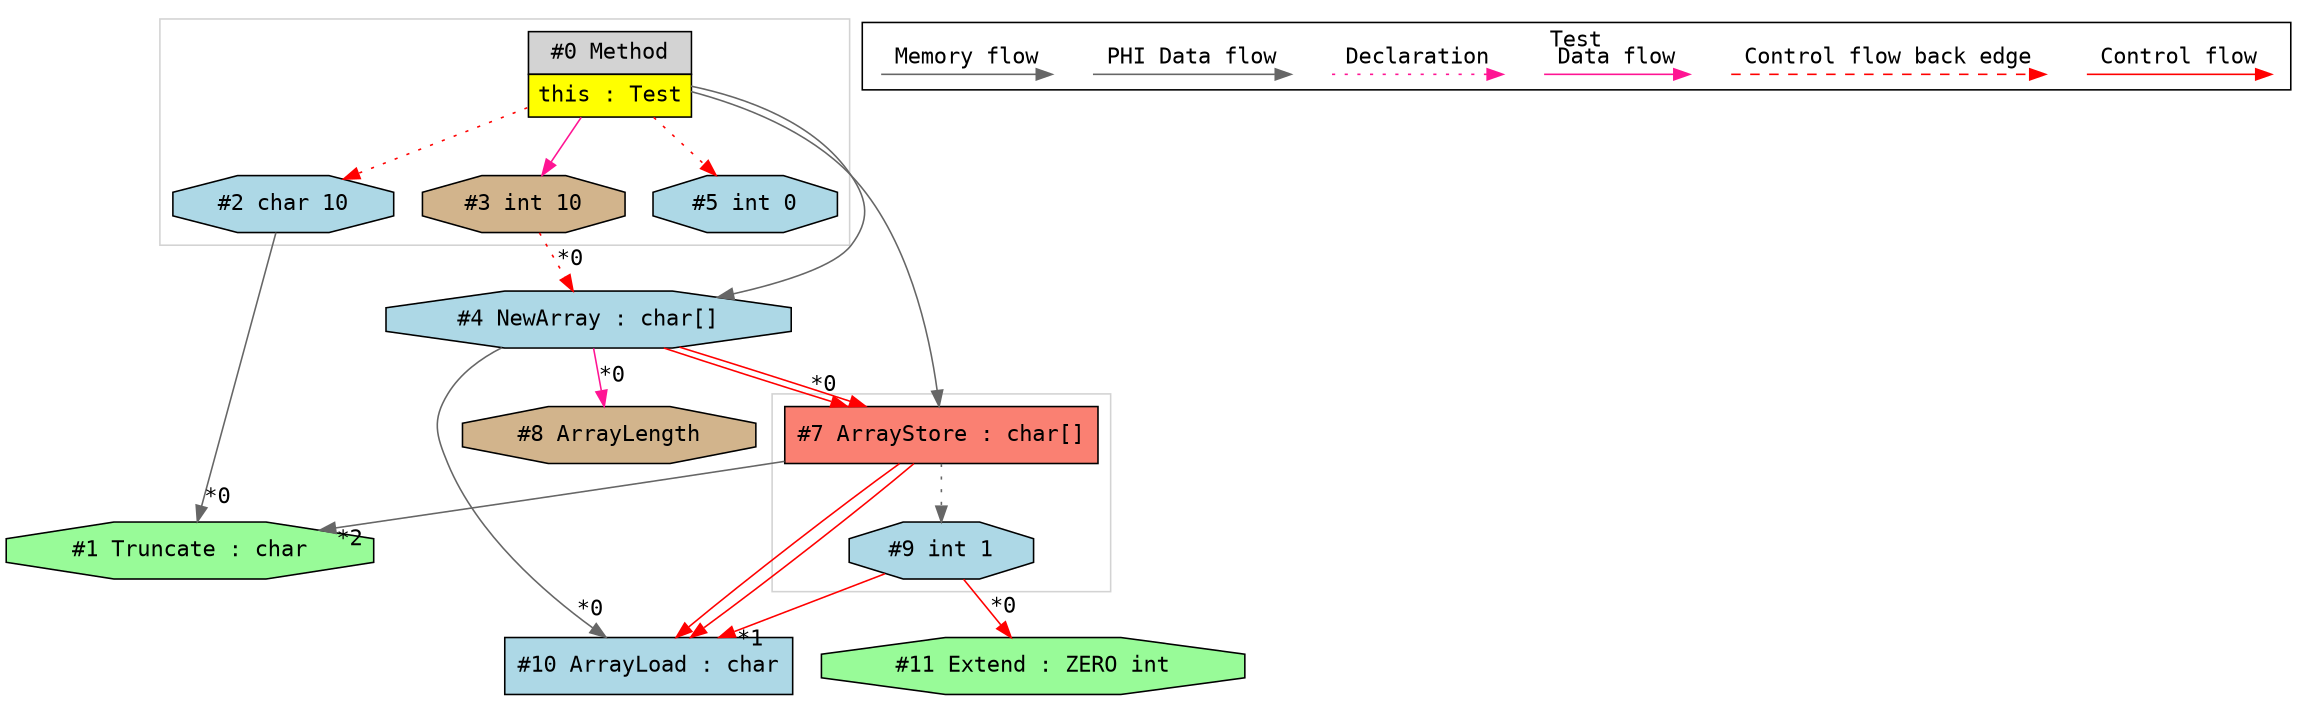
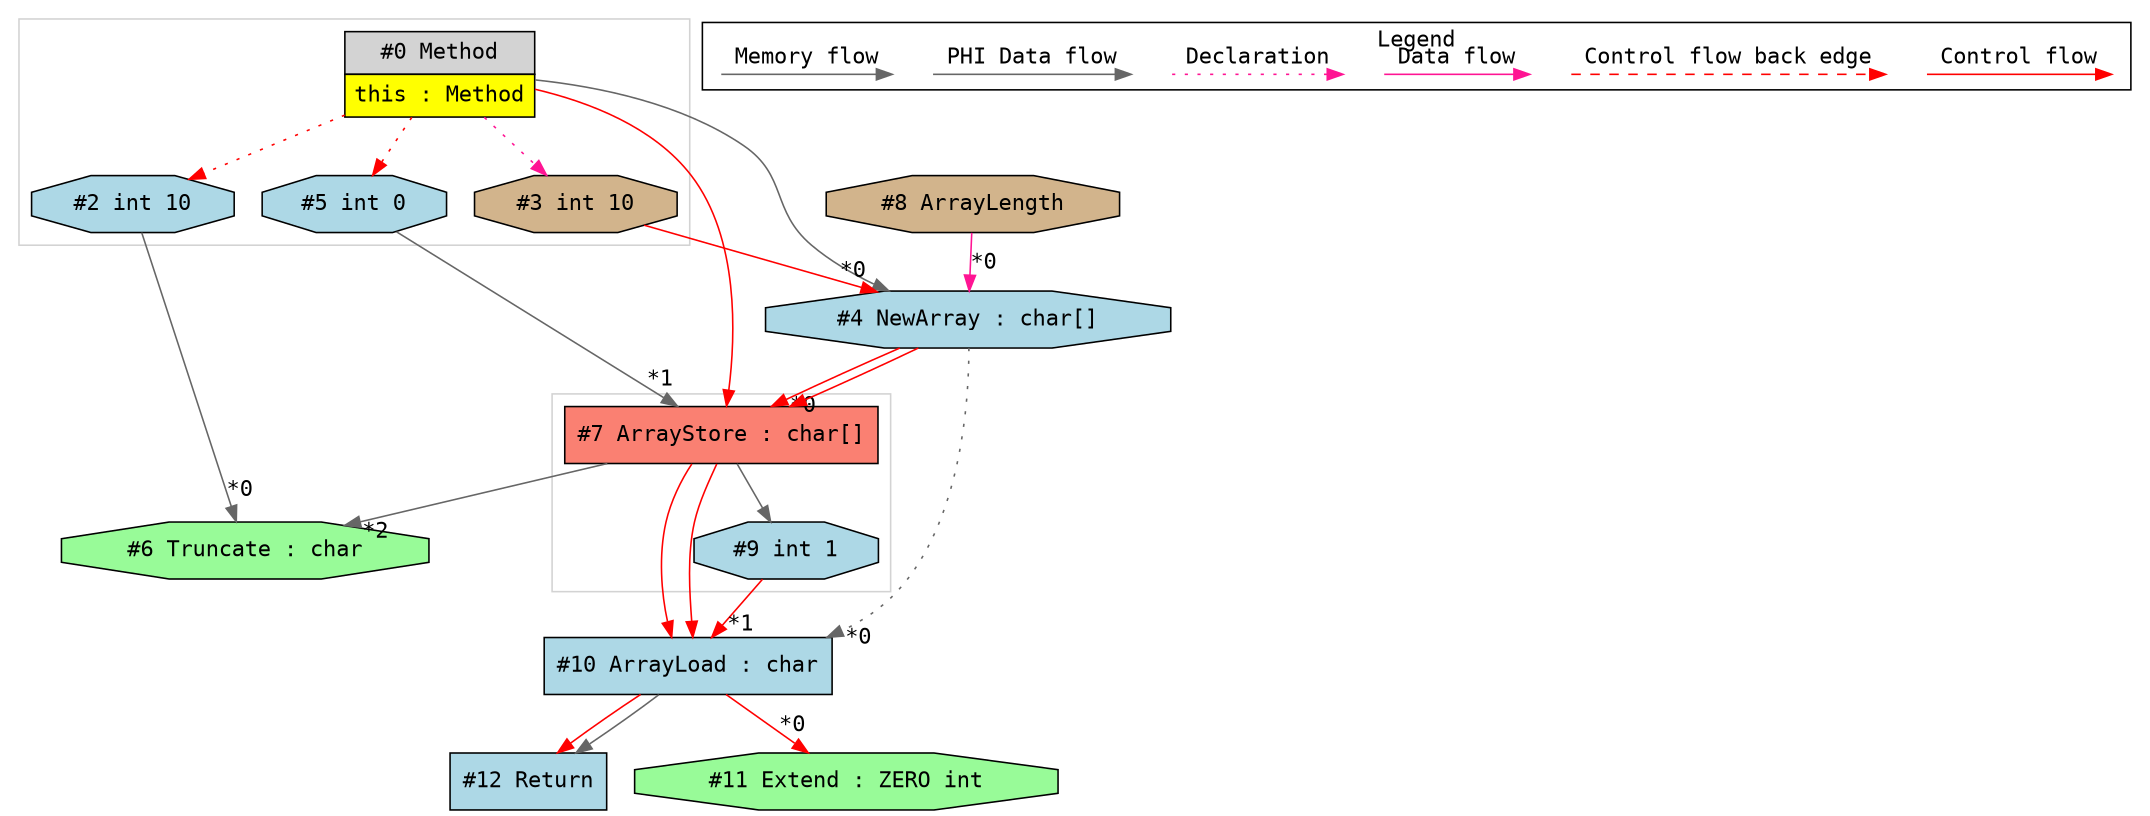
(1577, 41) -> (1417, 41)
(610, 95) -> (440, 95)
(566, 140) -> (510, 141)
(283, 204) -> (133, 204)
(874, 204) -> (702, 193)
(552, 255) -> (753, 256)
none -> (530, 315)
(597, 369) -> (971, 254)
(941, 485) -> (750, 486)
(465, 497) -> (944, 509)
(190, 551) -> (245, 551)
(982, 602) -> (760, 719)
none -> (528, 781)
